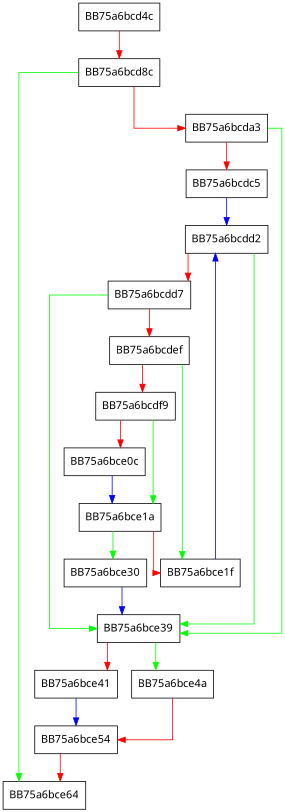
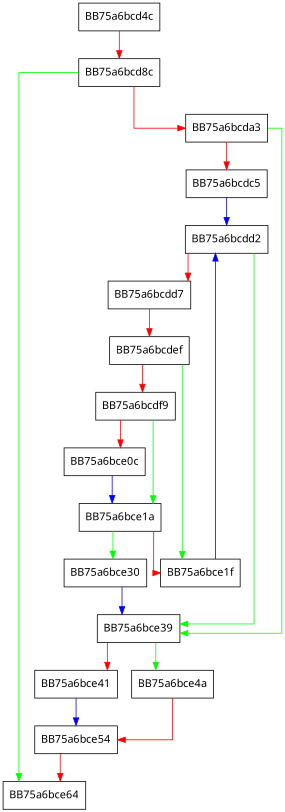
(49, 453) -> none
